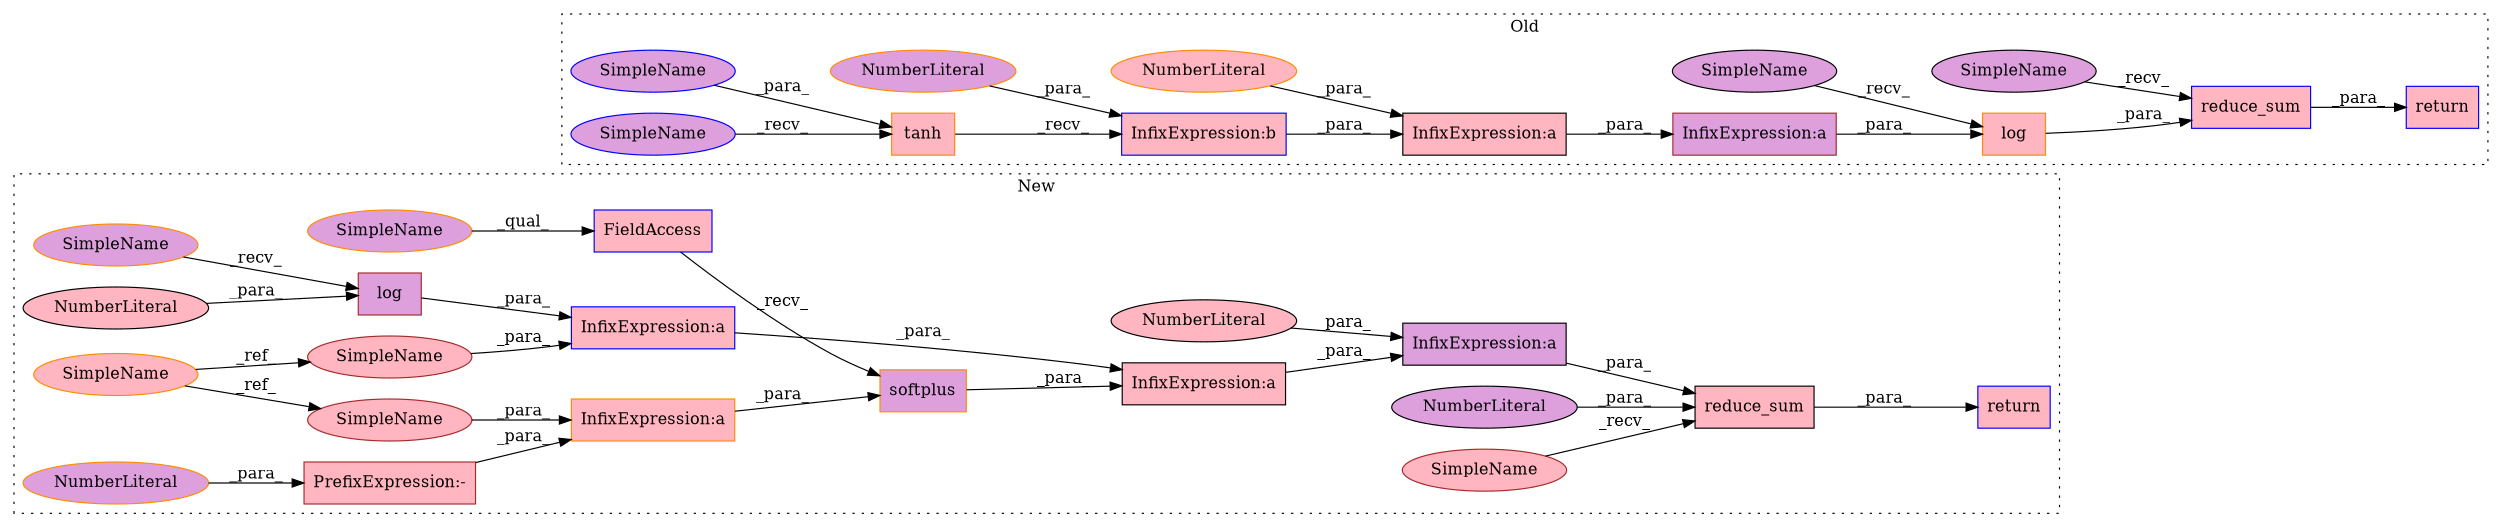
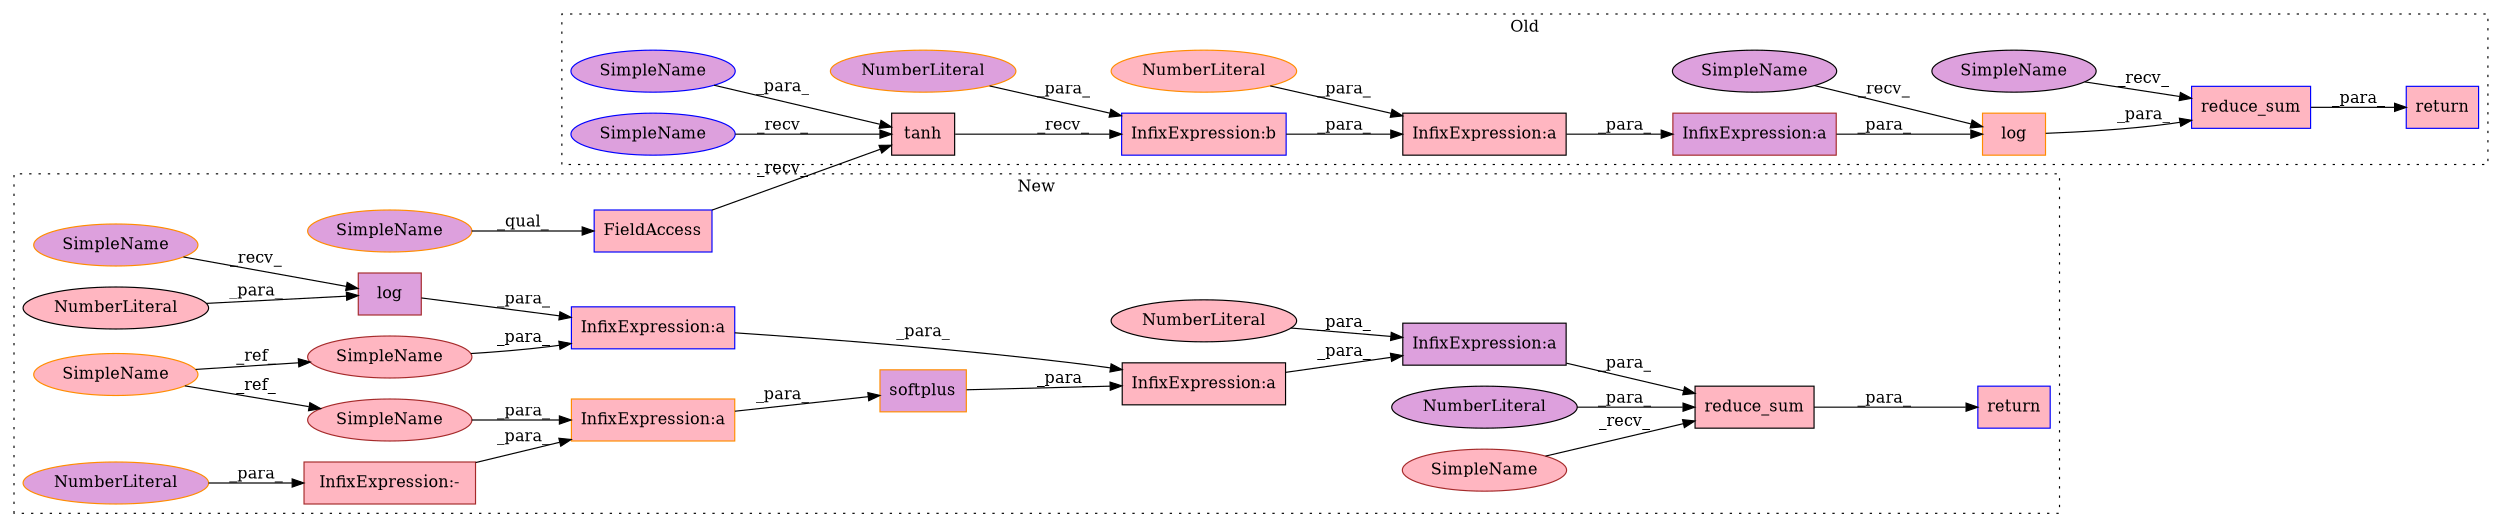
(923, 134) -> (923, 134)
(771, 317) -> (792, 181)
(390, 483) -> (390, 483)
